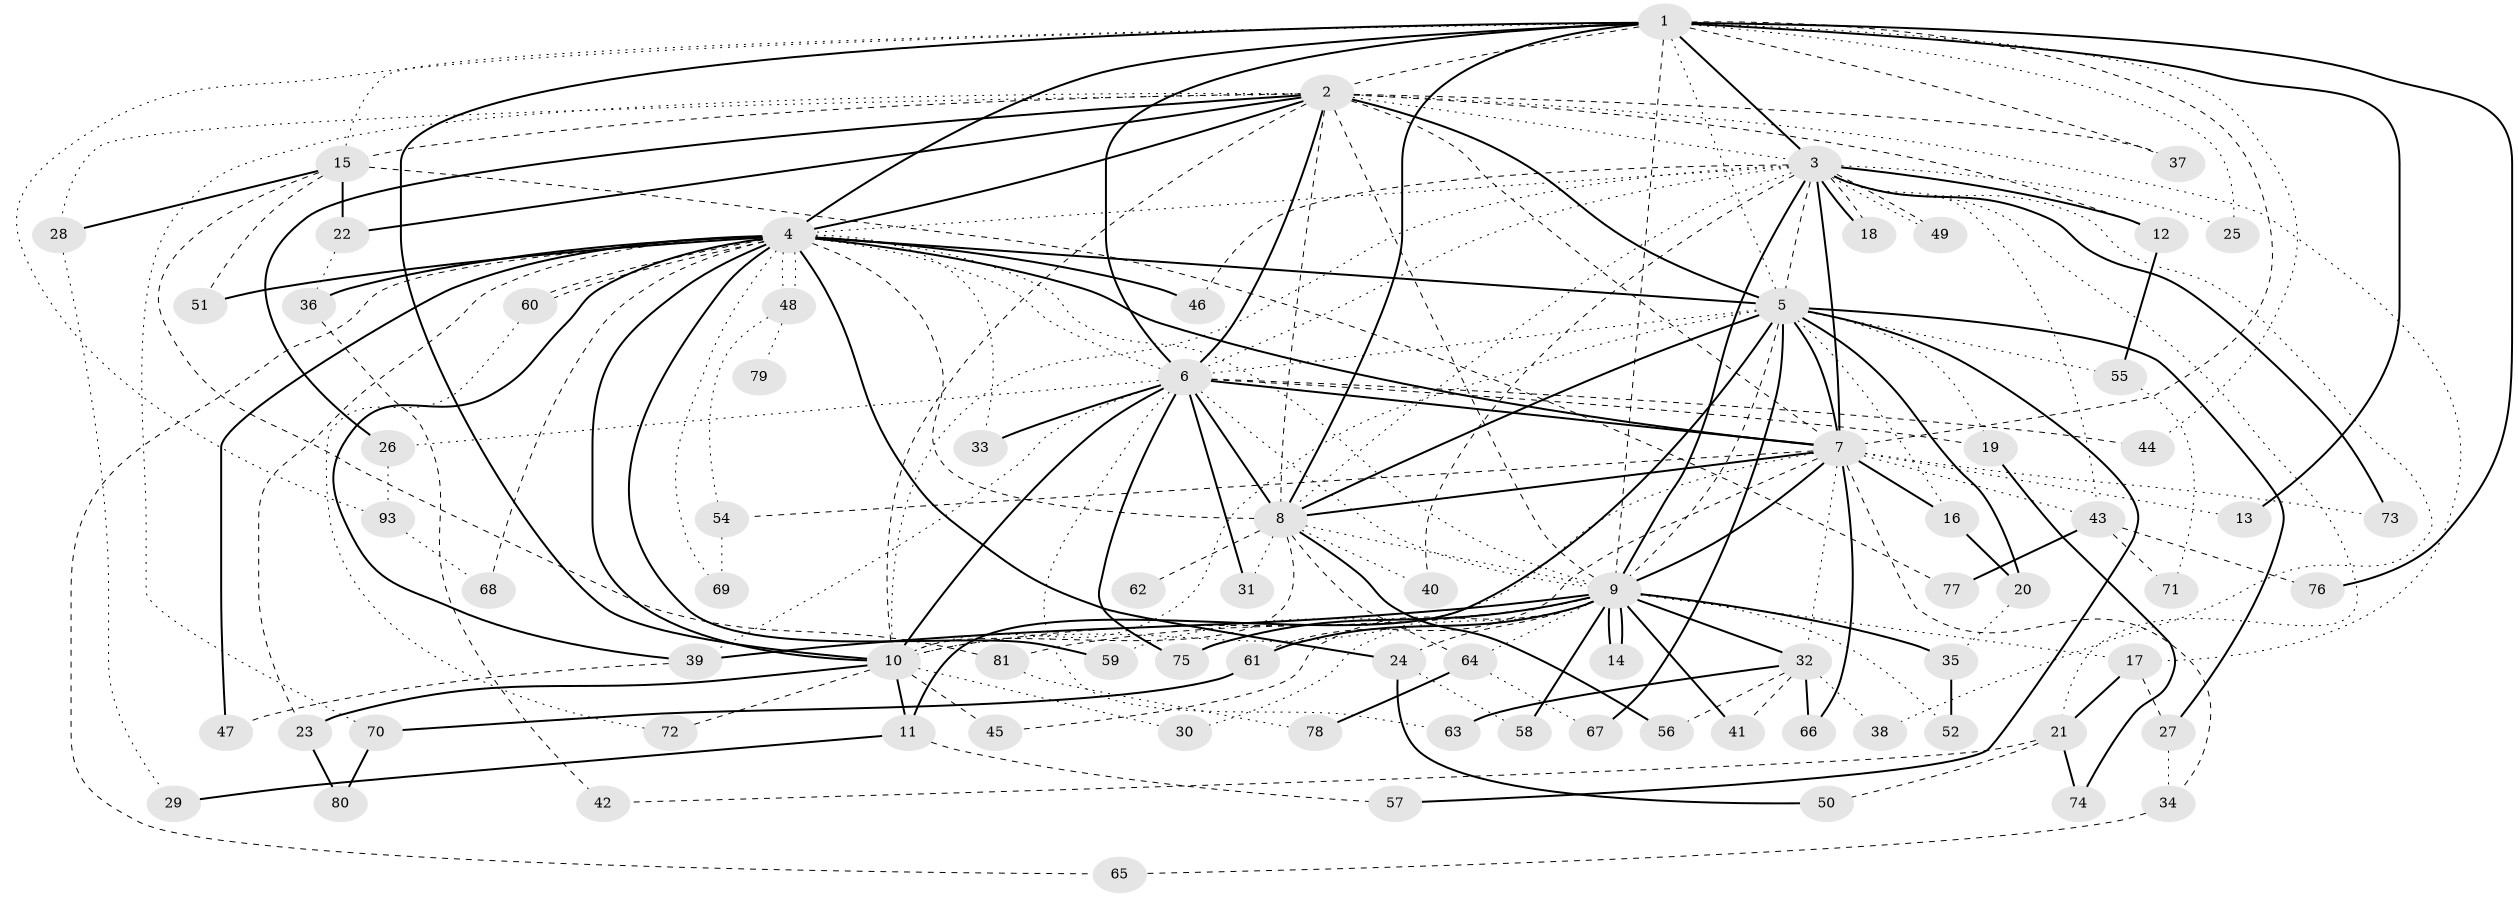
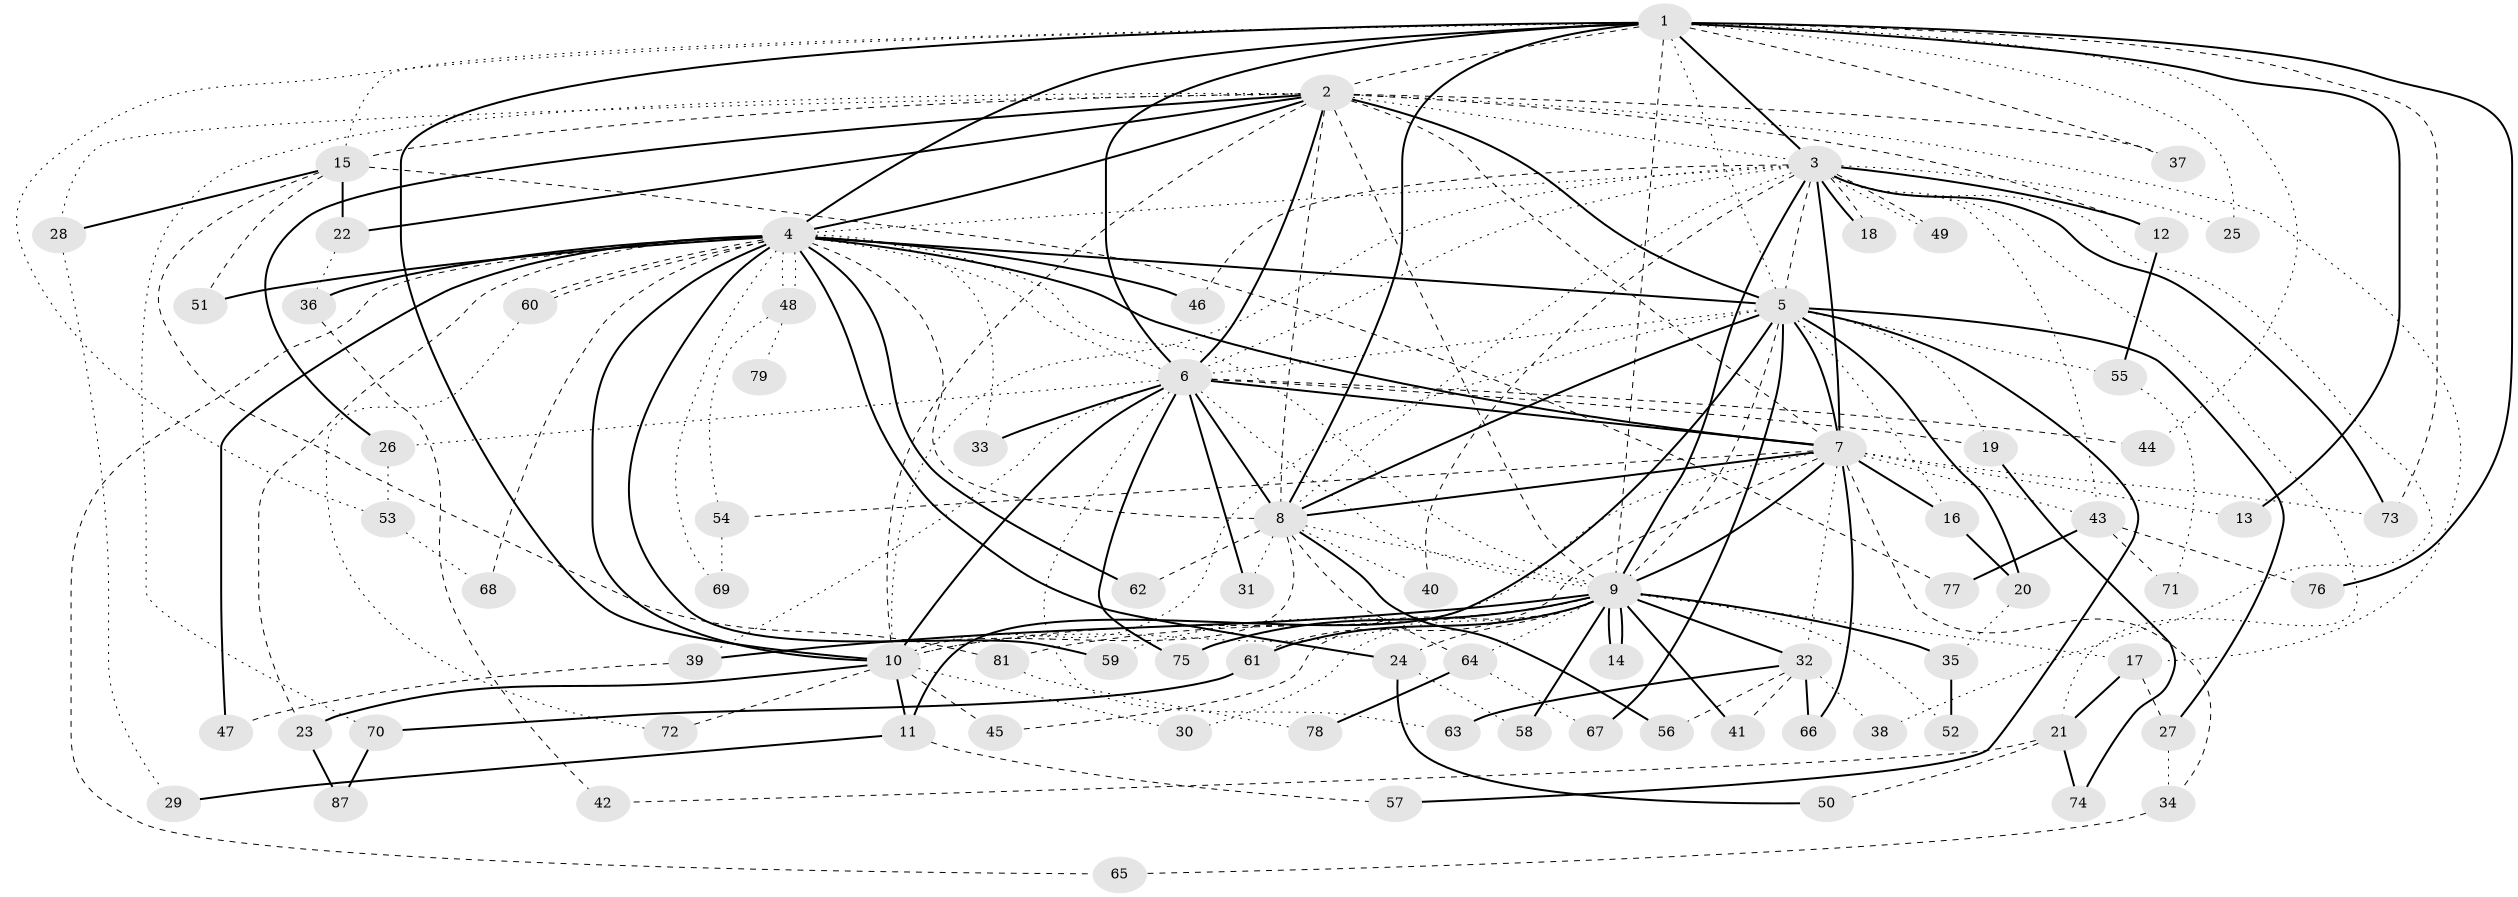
(2246, 158) -> (2258, 62)
(342, 446) -> (918, 451)
(388, 519) -> (388, 519)
(341, 804) -> (341, 804)
